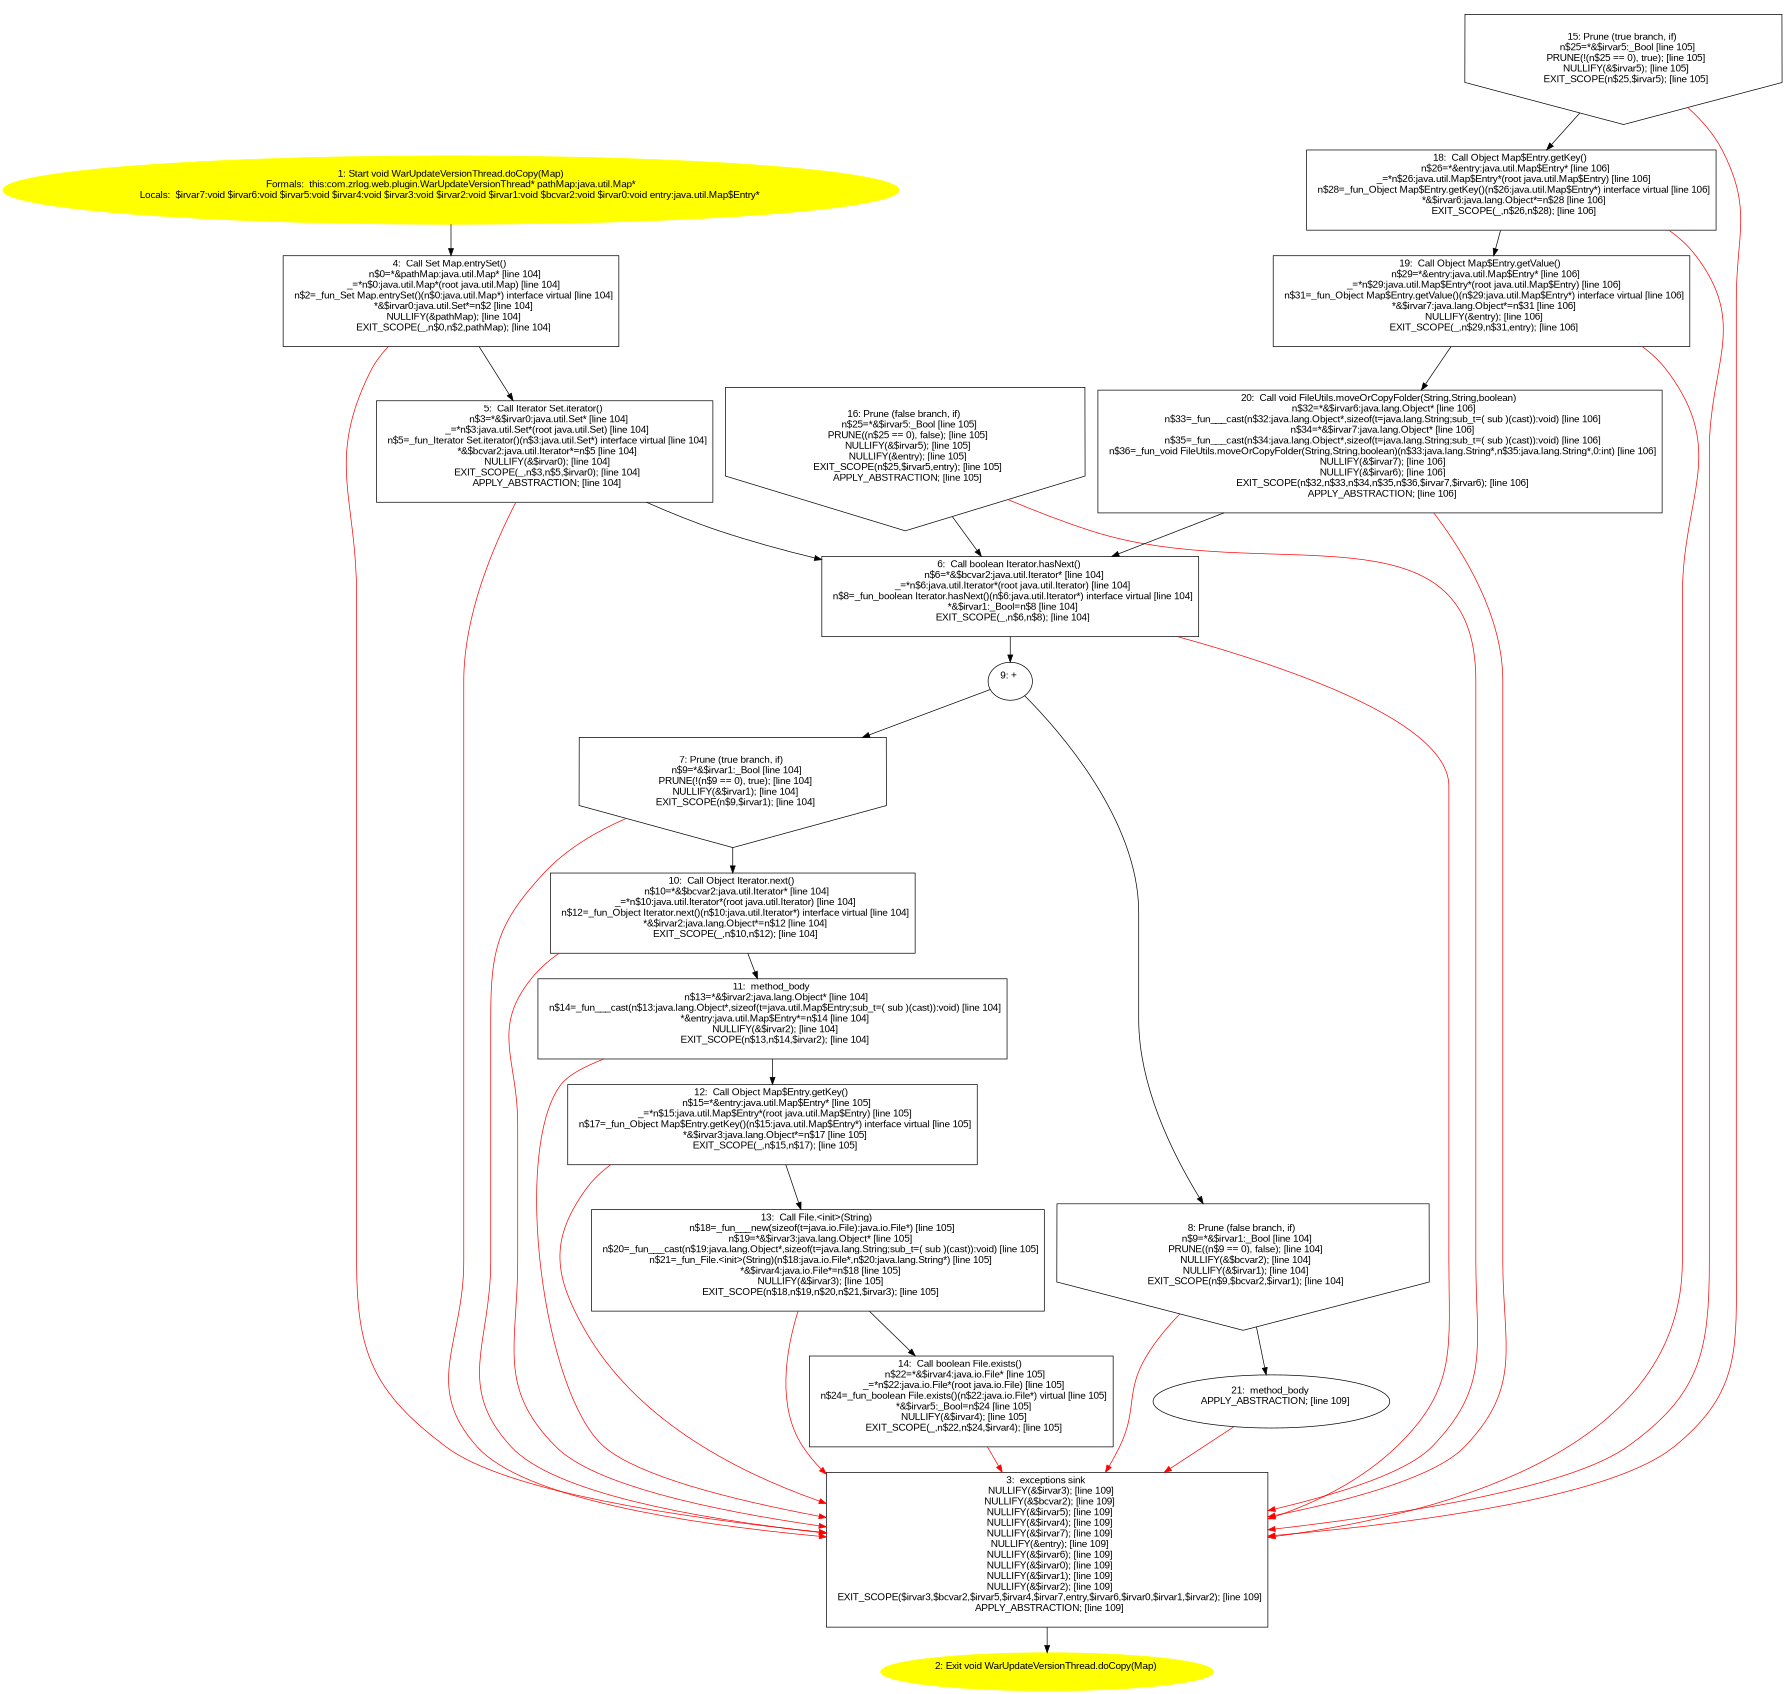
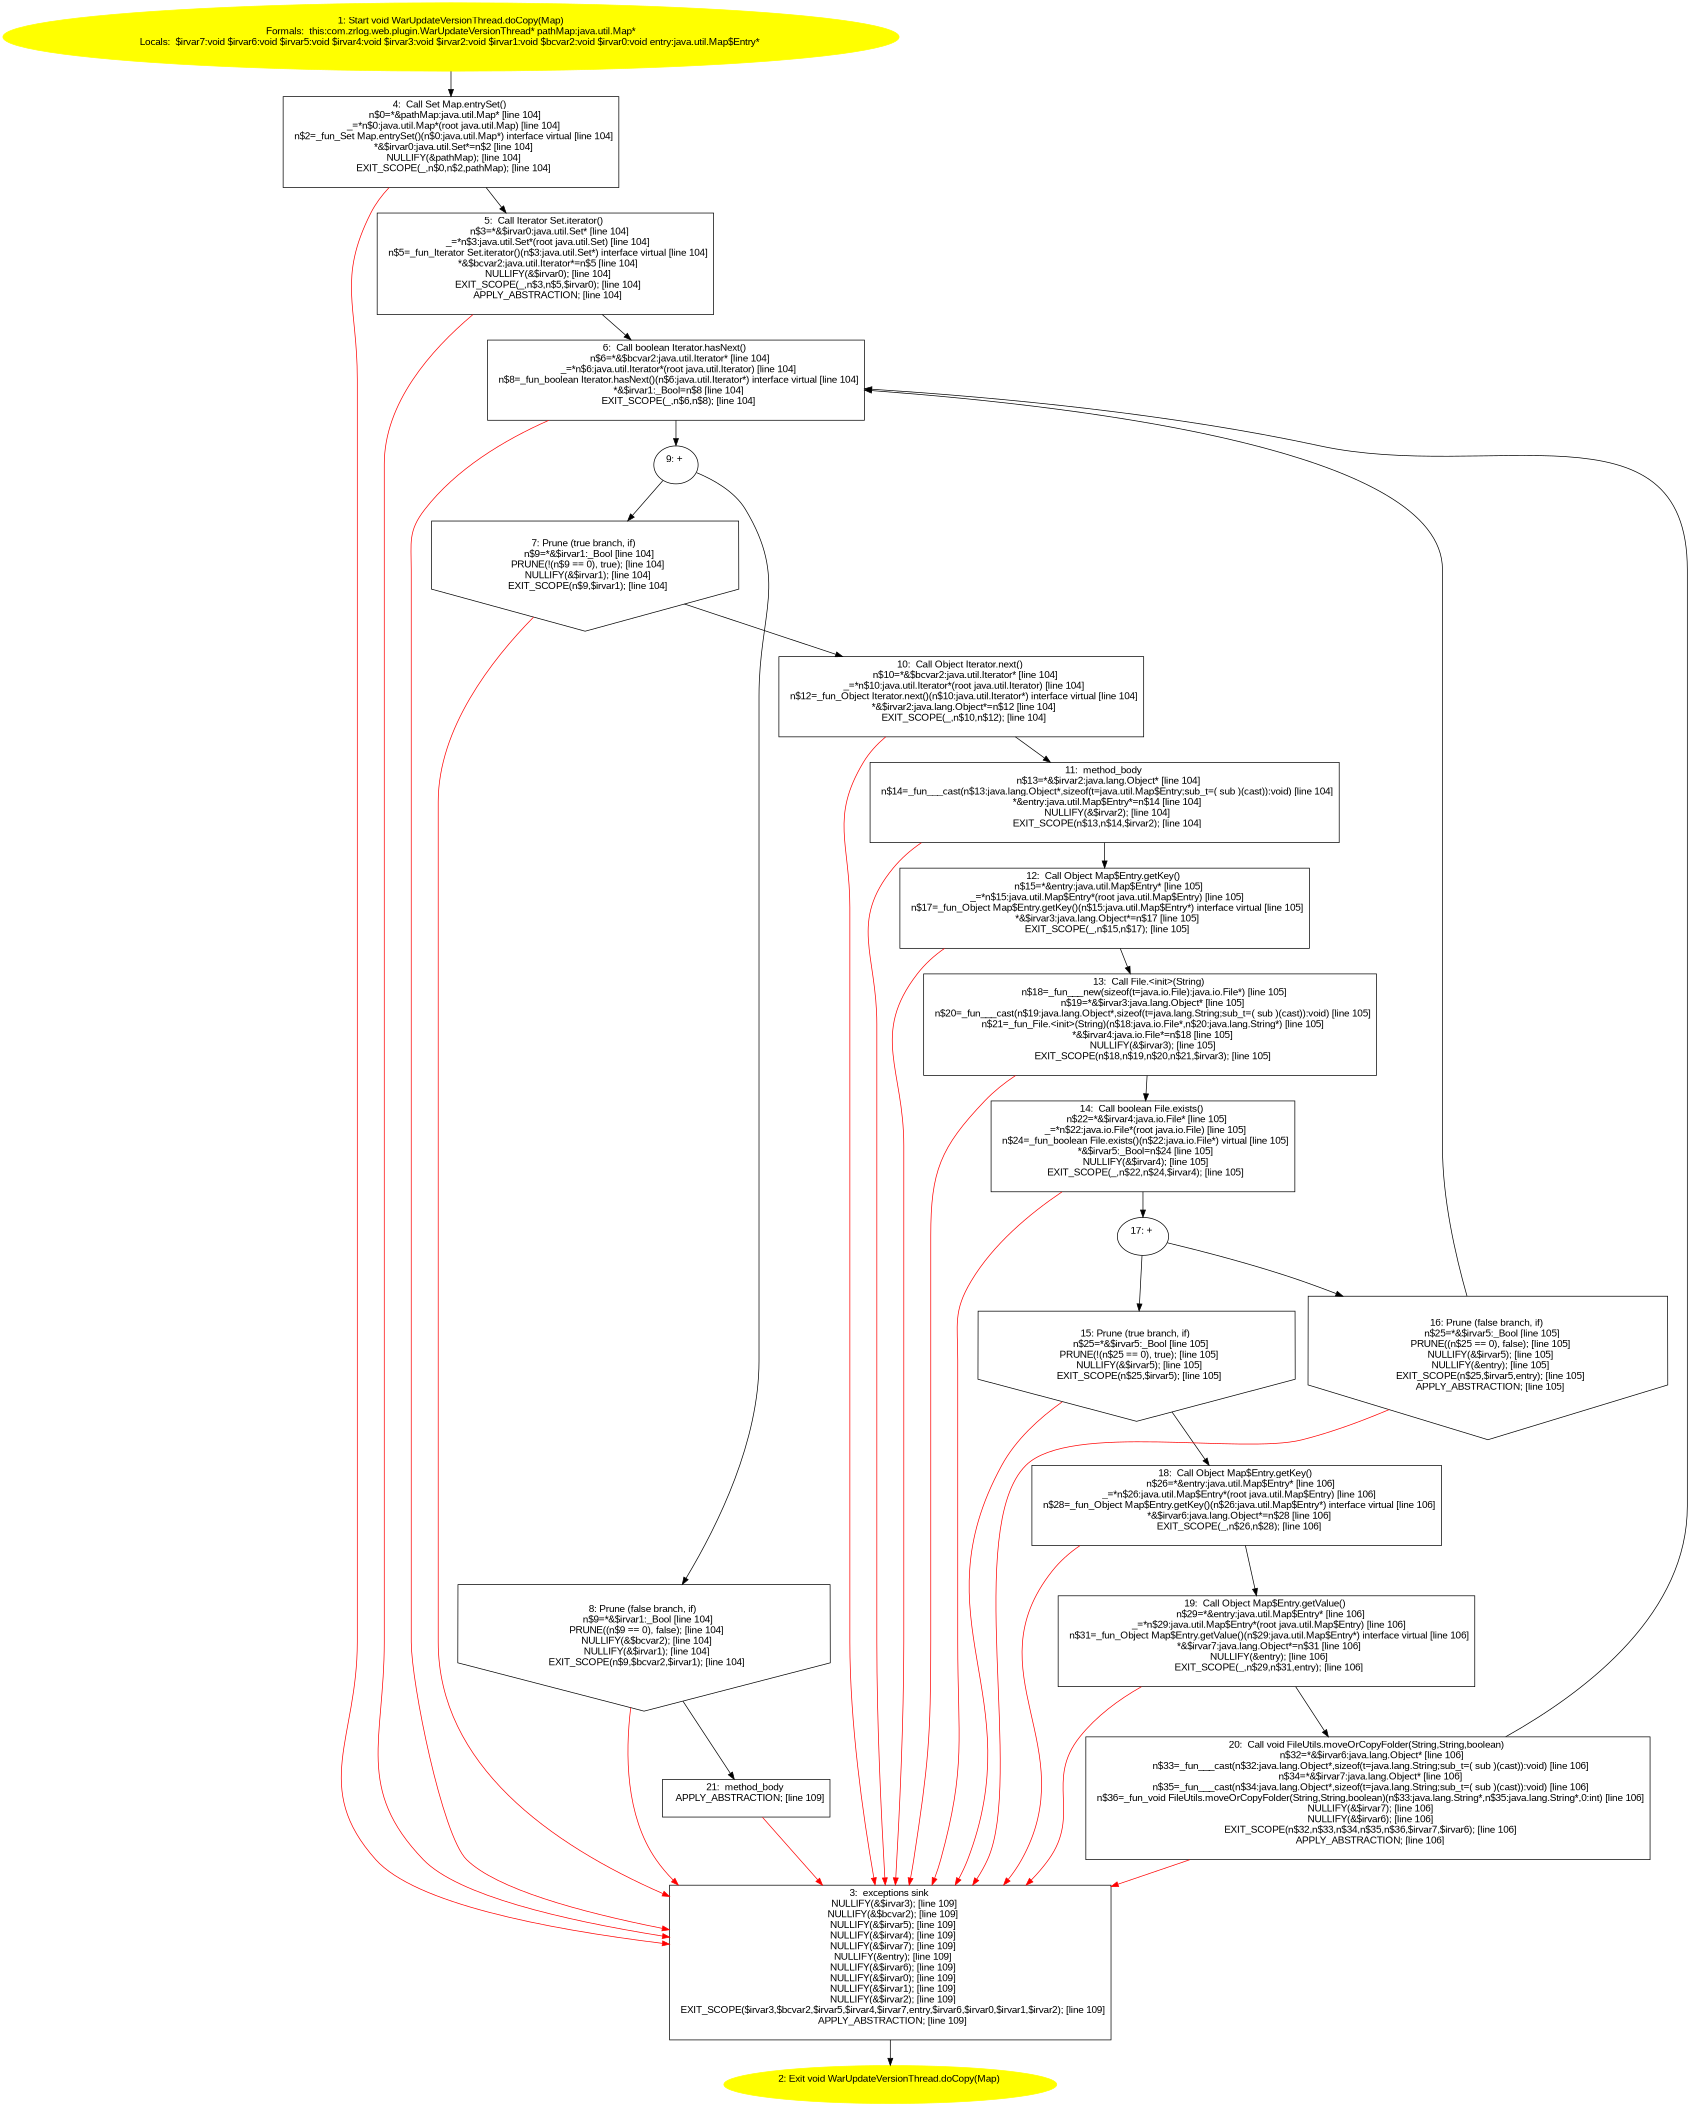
none -> (1143, 1236)
(1271, 1401) -> (746, 1798)
